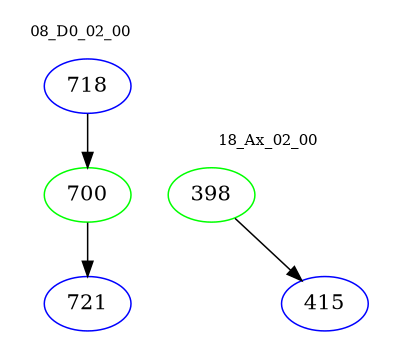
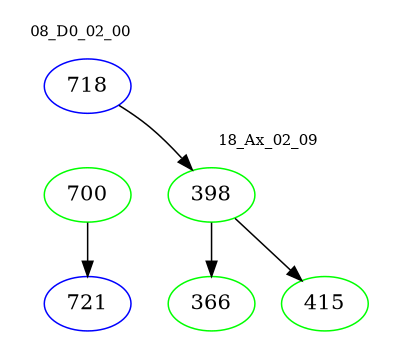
(88, 133) -> (166, 142)
(268, 141) -> (268, 141)
none -> (212, 304)
(325, 304) -> (325, 304)
